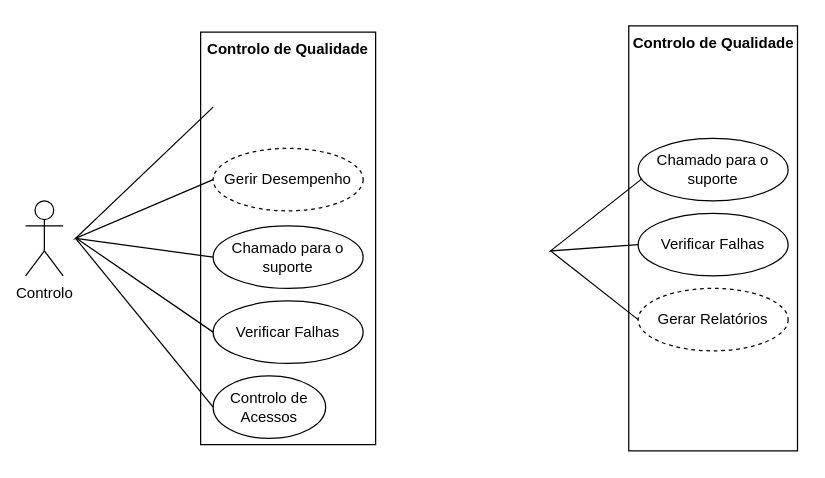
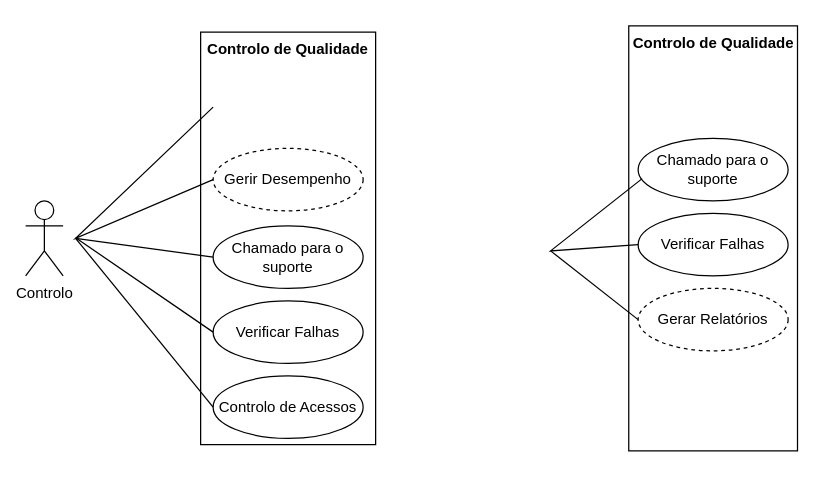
(269, 407) -> (288, 407)
